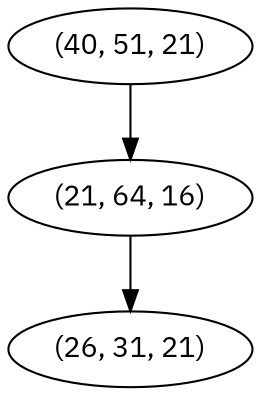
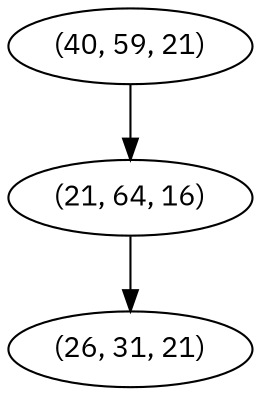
(130, 46) -> (130, 46)
